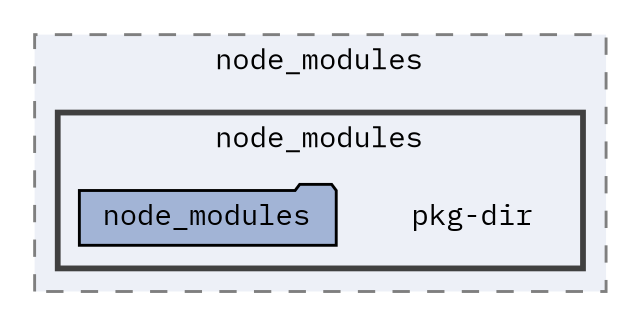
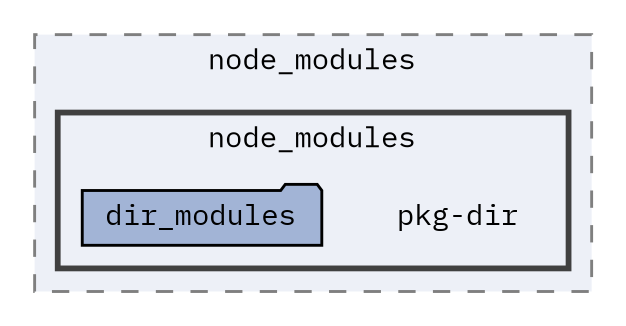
(208, 218) -> (202, 218)
